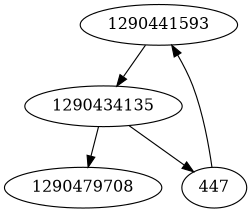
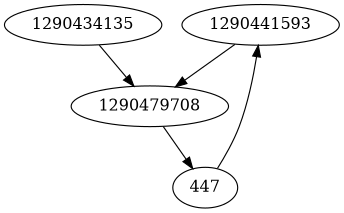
(134, 61) -> (210, 62)
(157, 145) -> (175, 143)
